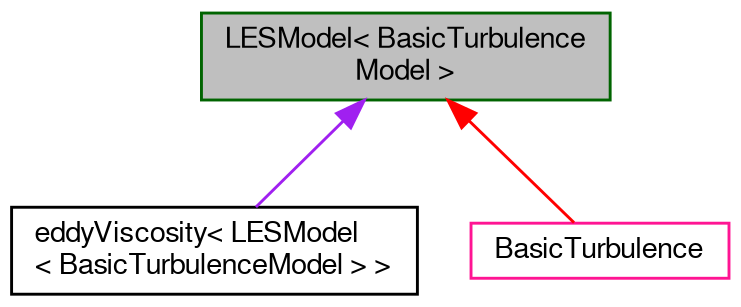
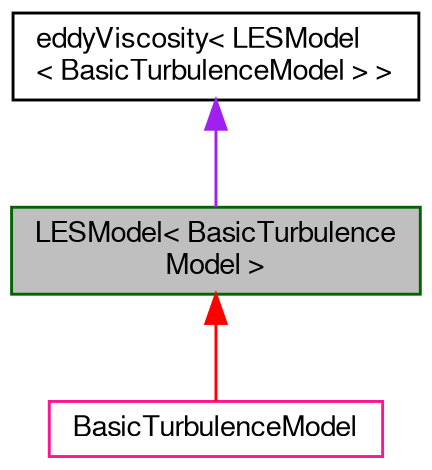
(300, 164) -> (216, 169)
(600, 251) -> (216, 429)
